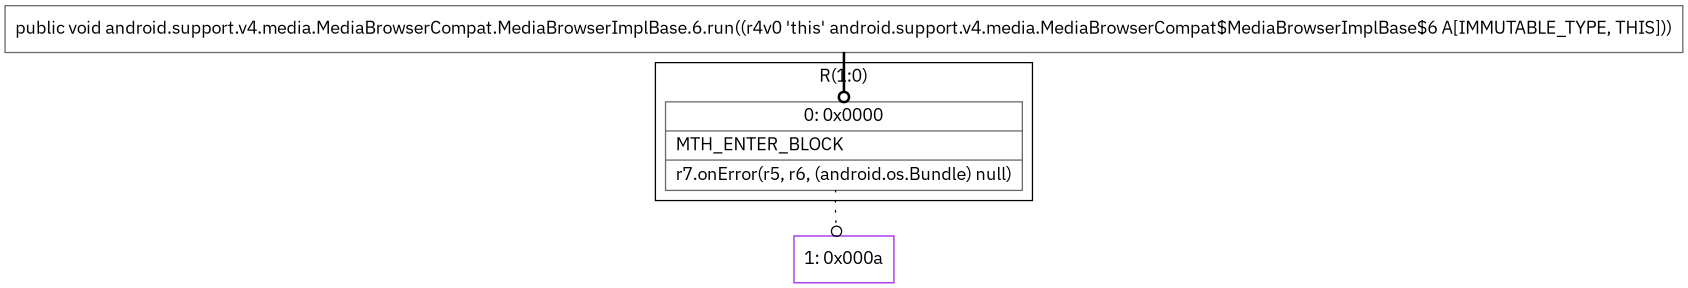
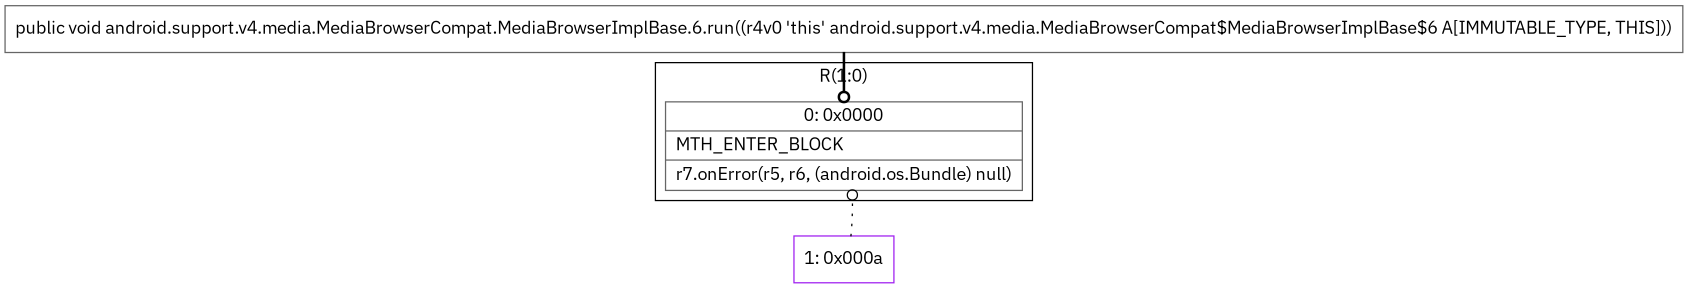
(835, 209) -> (852, 218)
